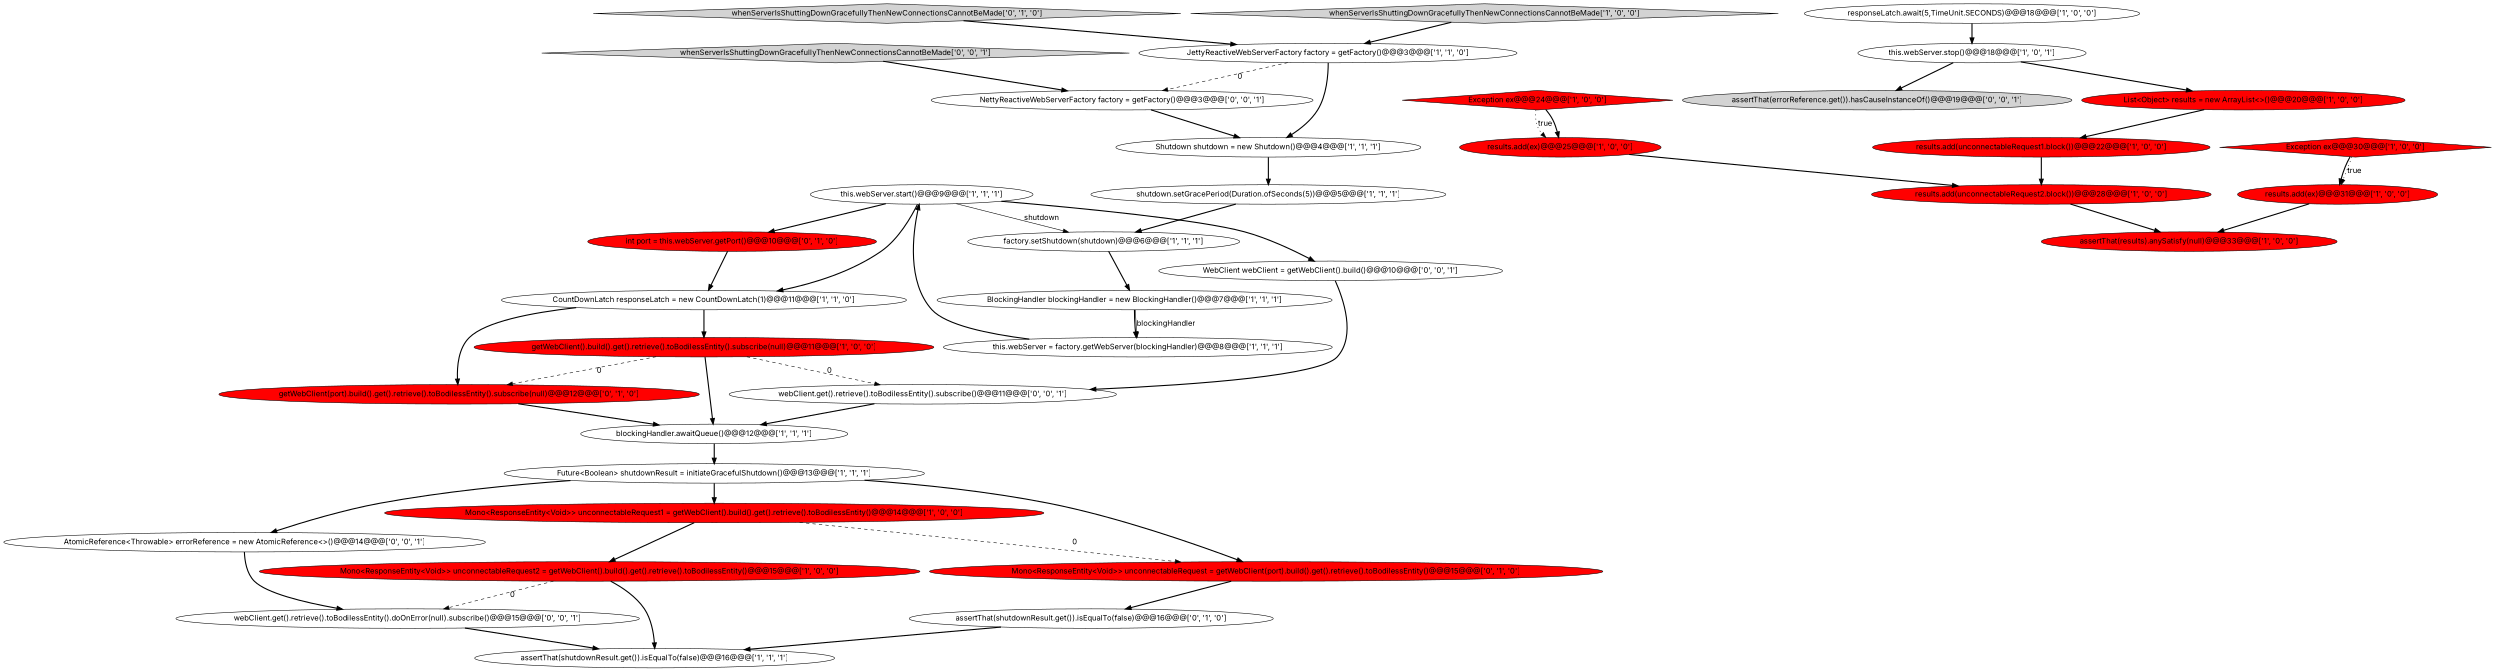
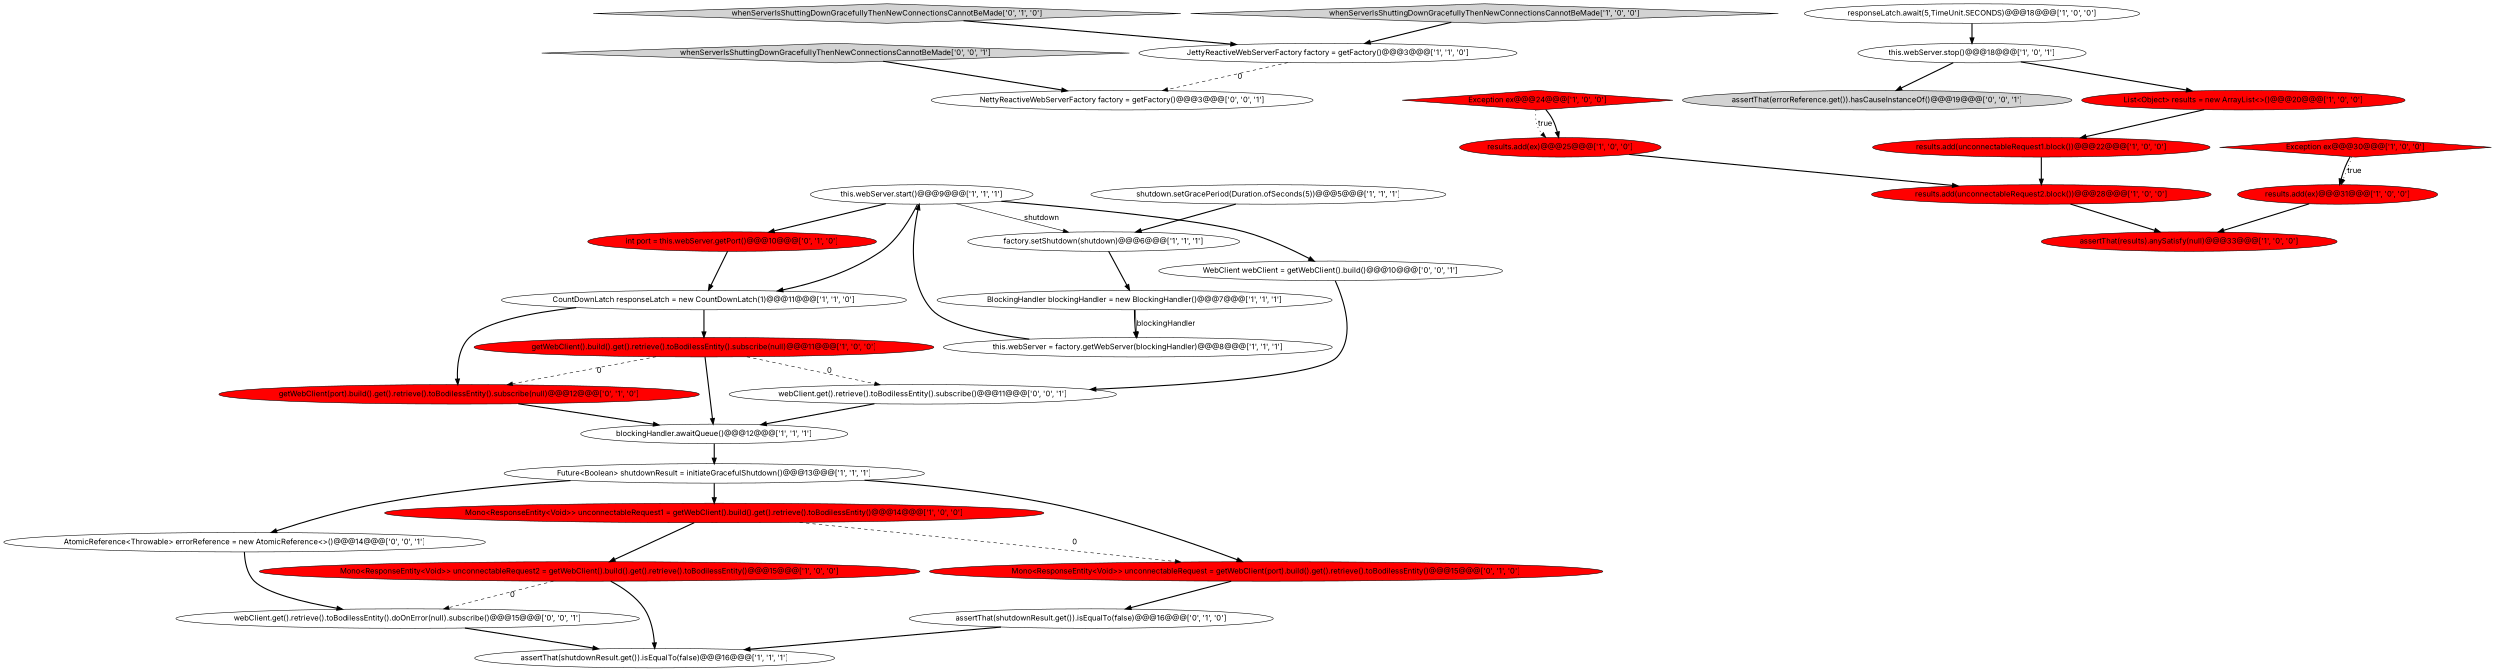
(1268, 147) -> none
